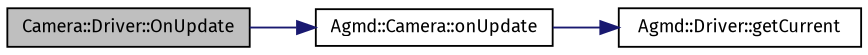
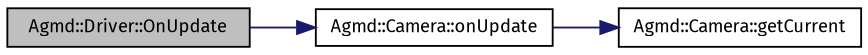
(129, 28) -> (129, 28)
(740, 28) -> (740, 28)
